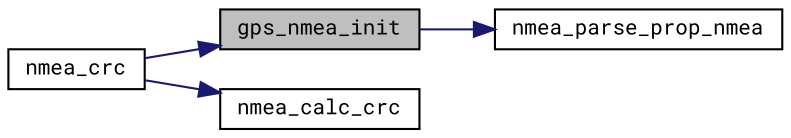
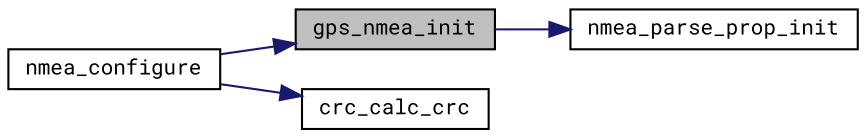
(639, 29) -> (714, 29)
(77, 69) -> (114, 69)
(320, 109) -> (395, 109)
